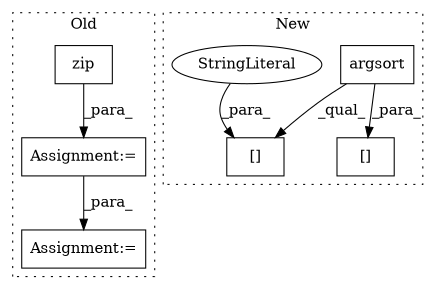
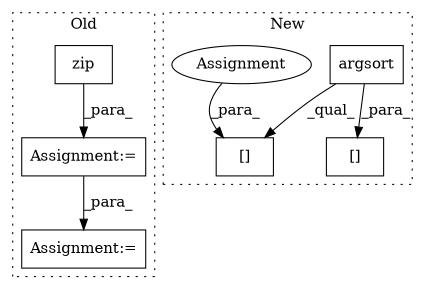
(247, 65) -> (242, 65)
